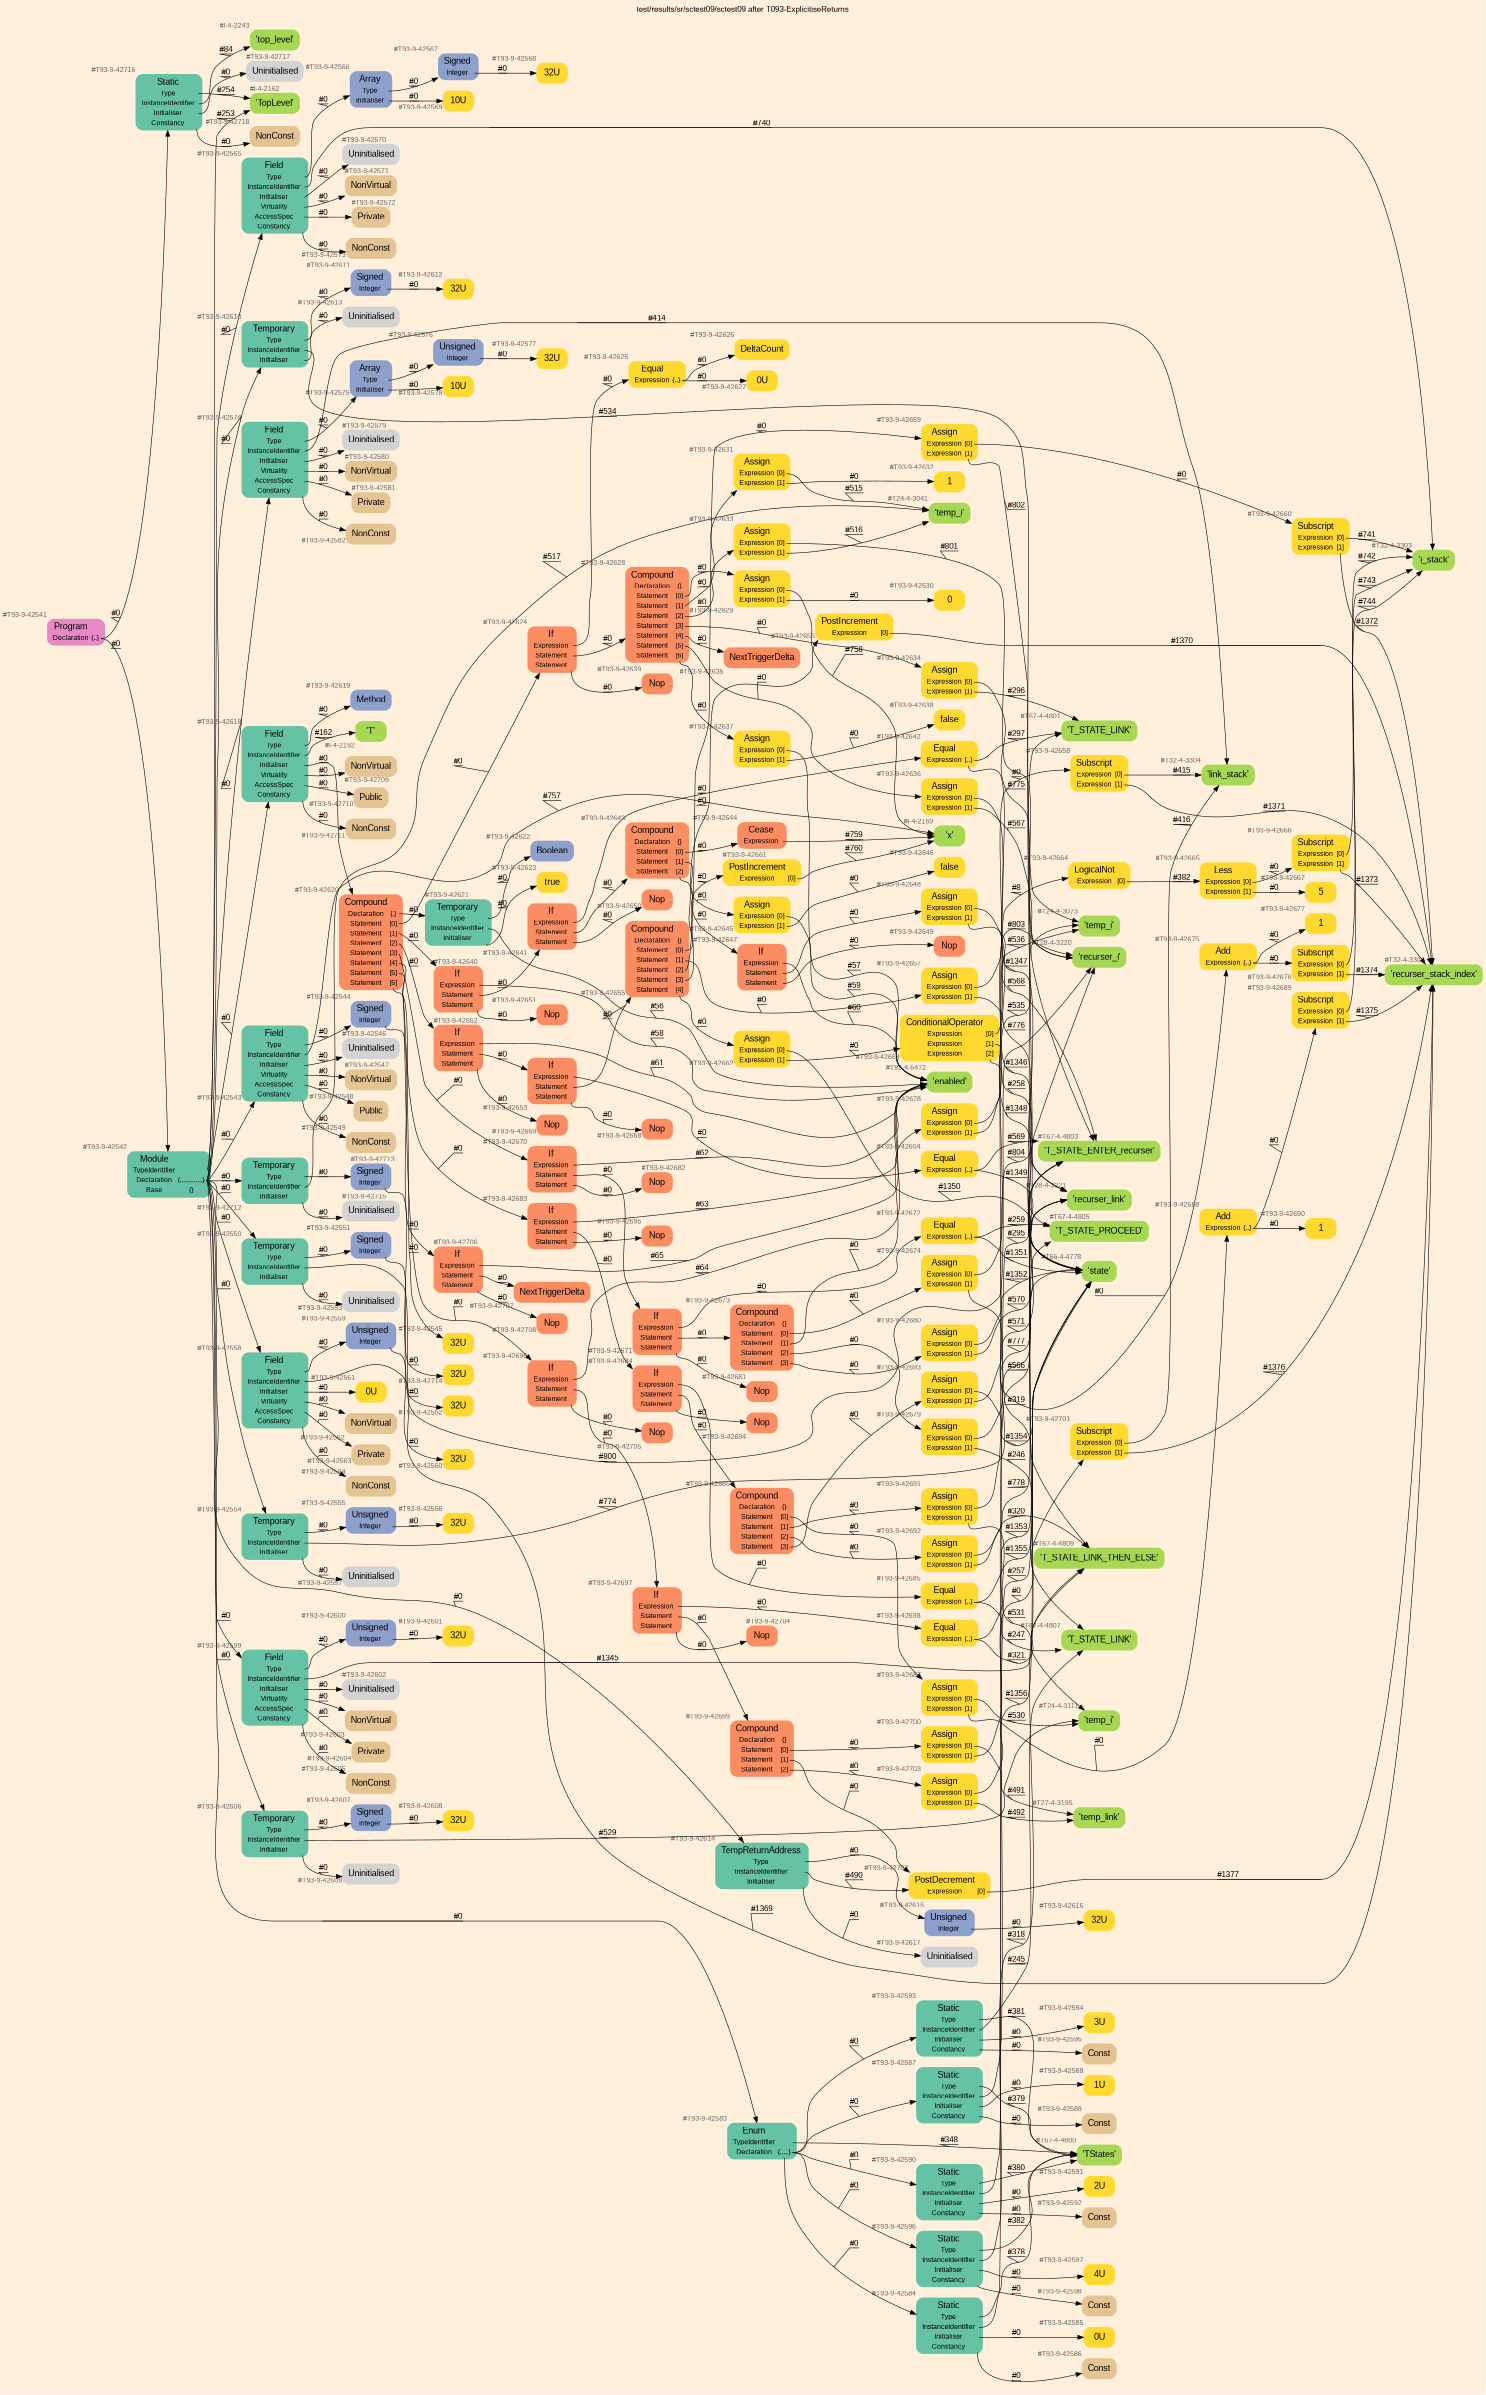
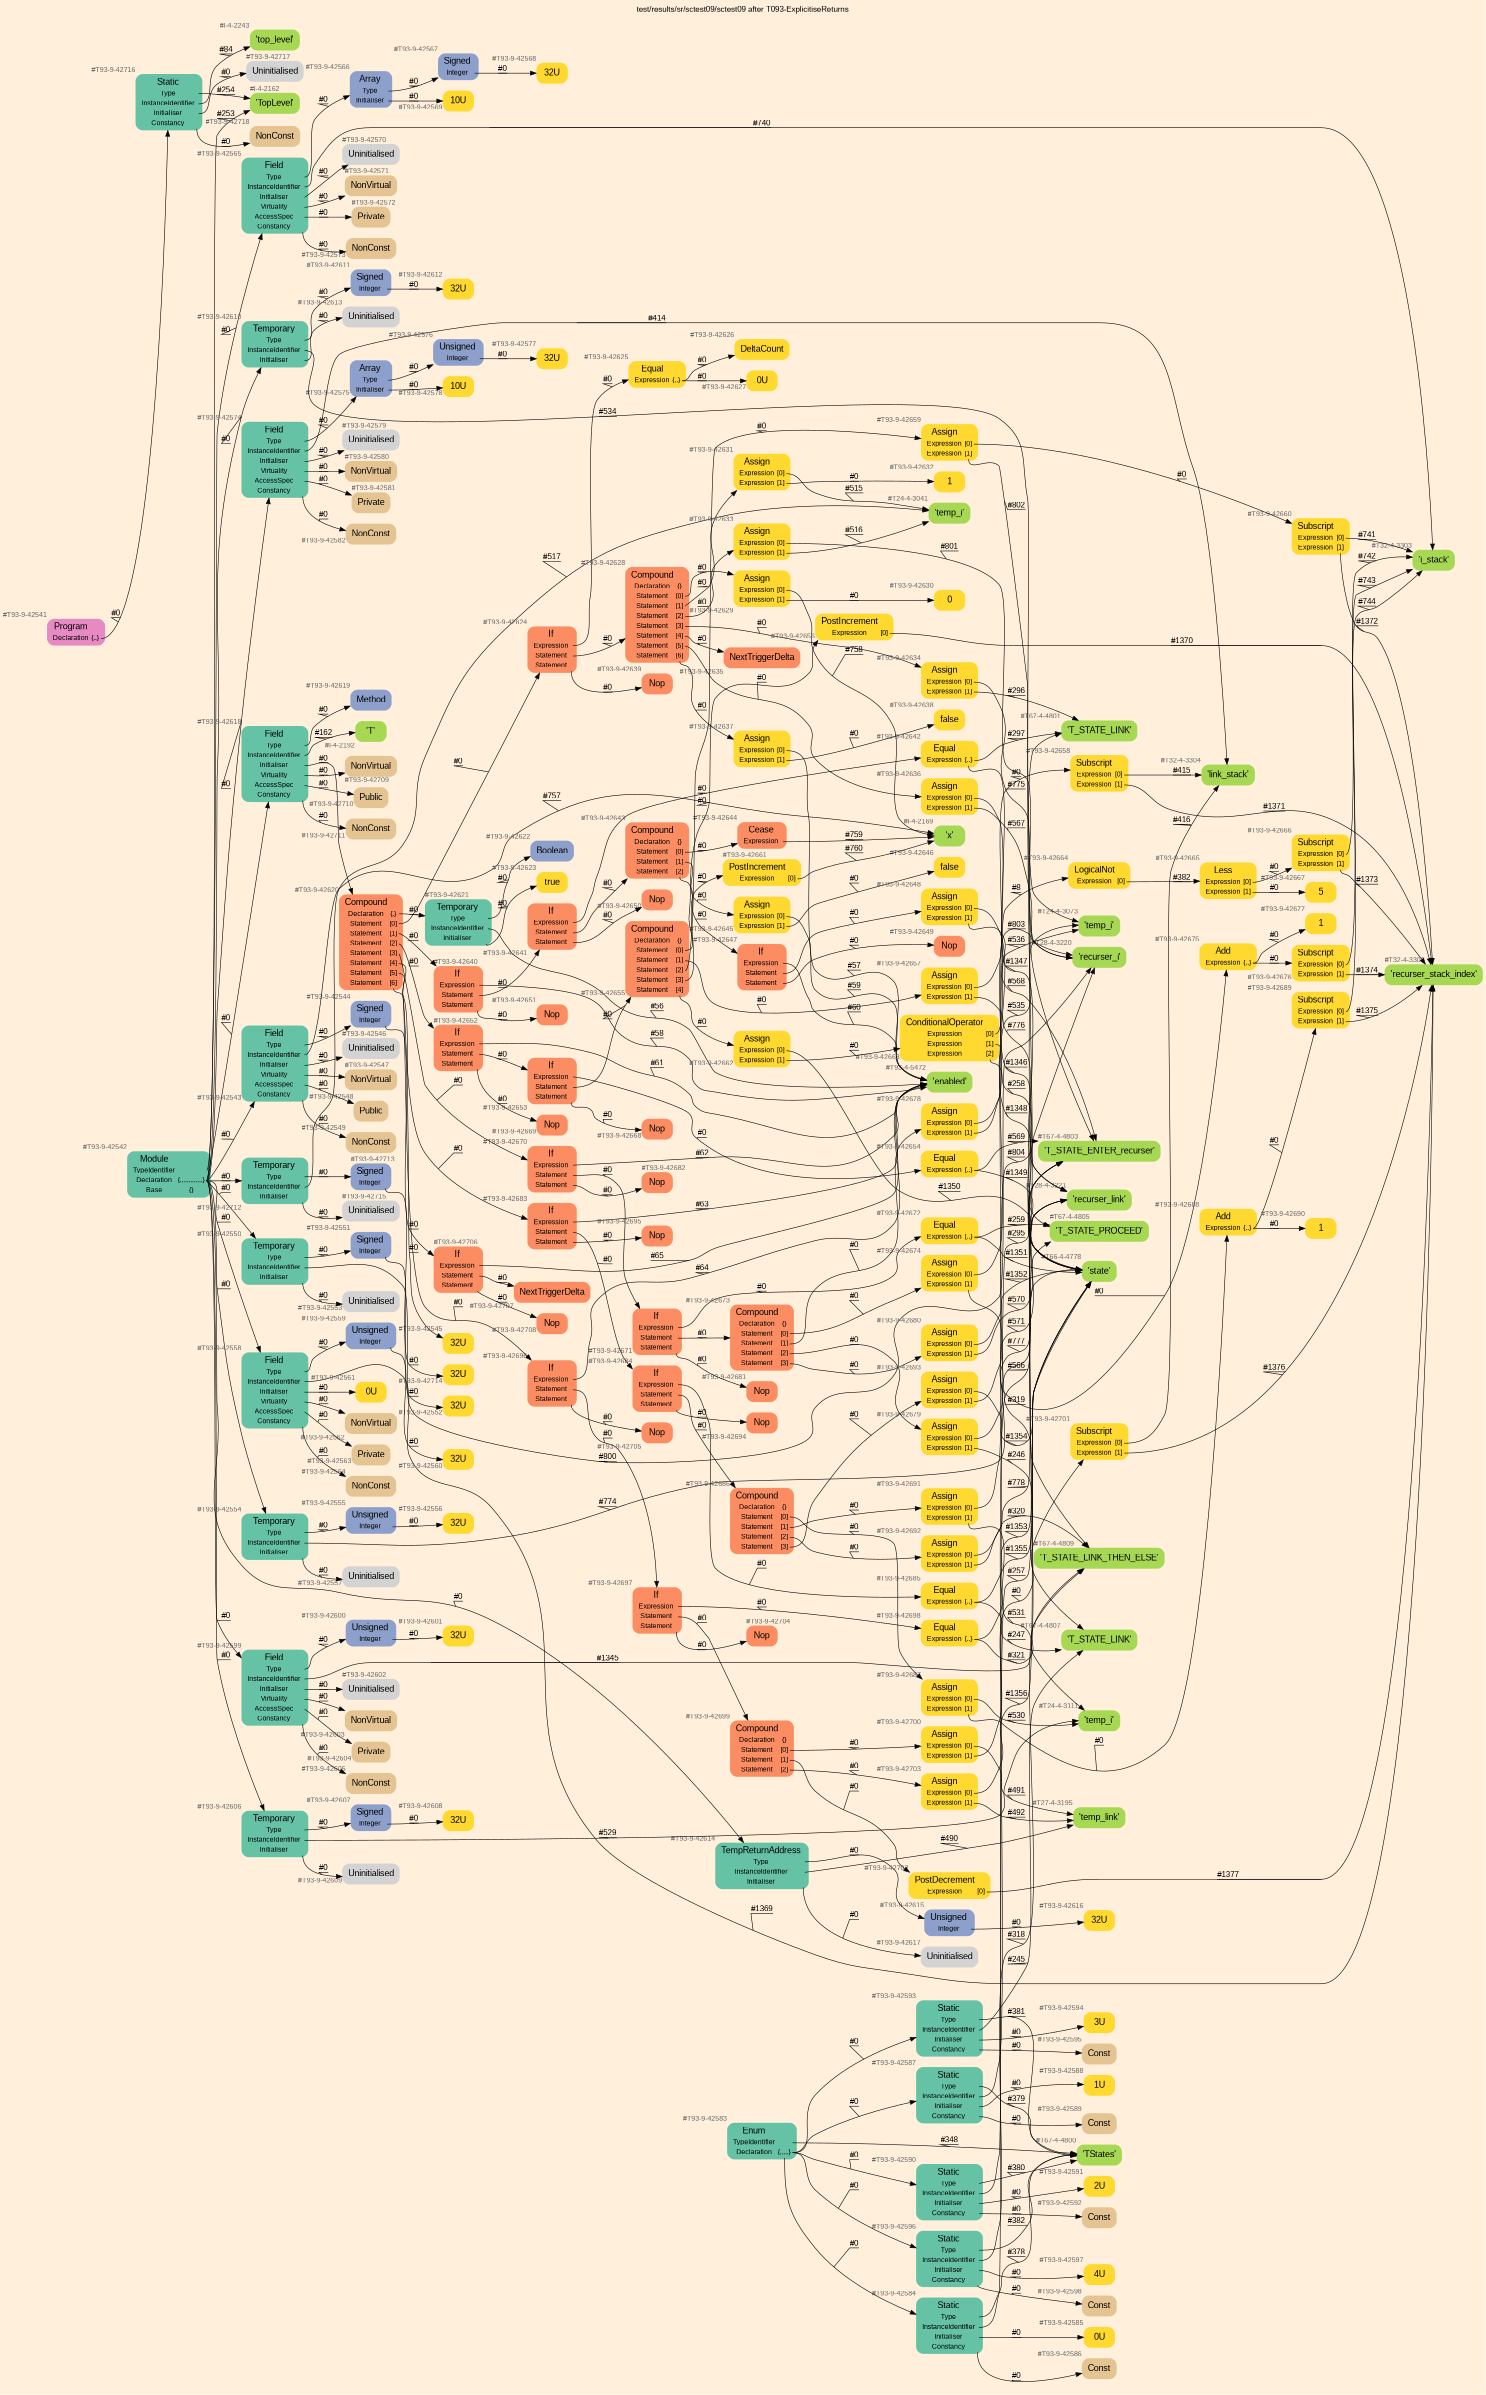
(155, 887) -> none
(218, 1873) -> none
(852, 1888) -> (937, 1853)
